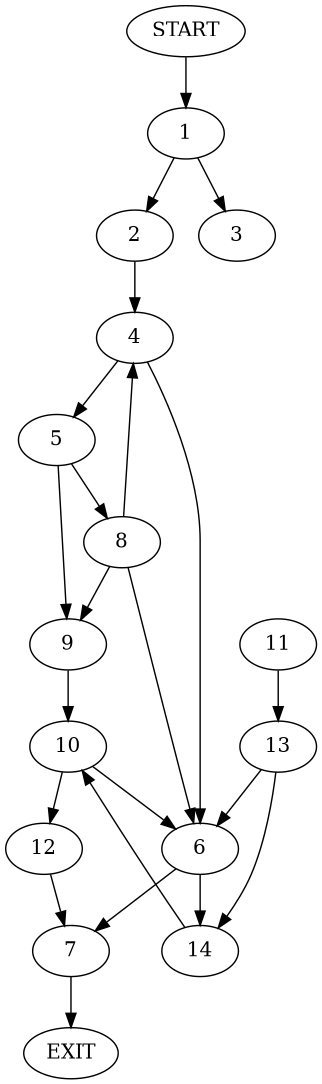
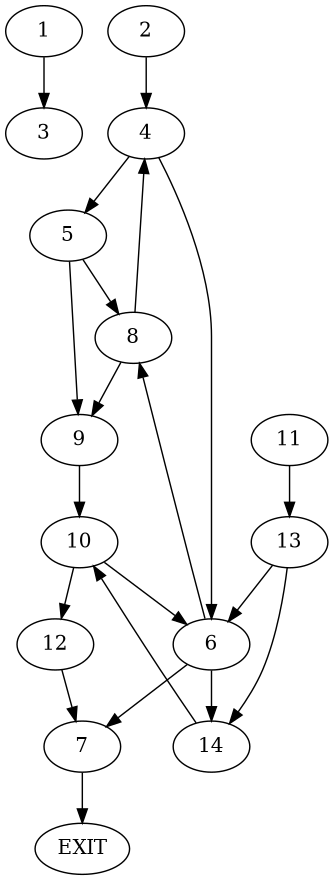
(186, 31) -> none
(164, 178) -> none
(159, 688) -> (174, 498)
